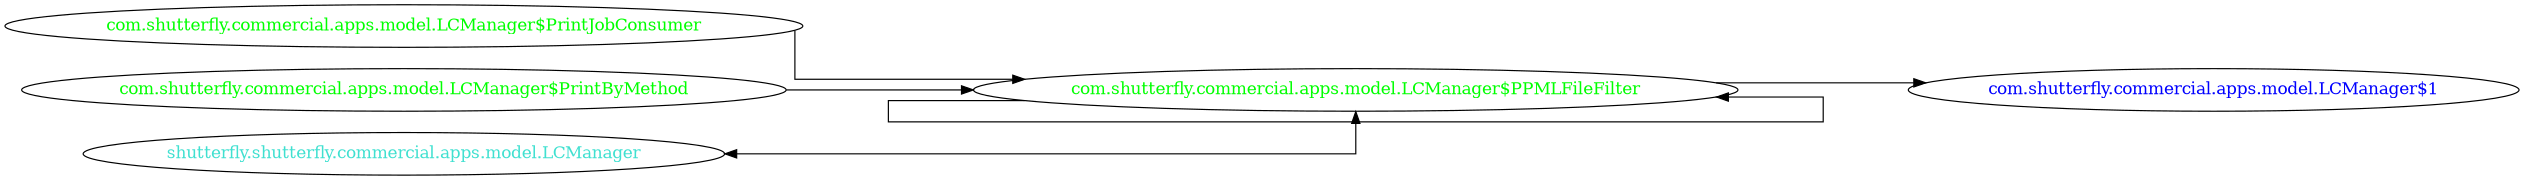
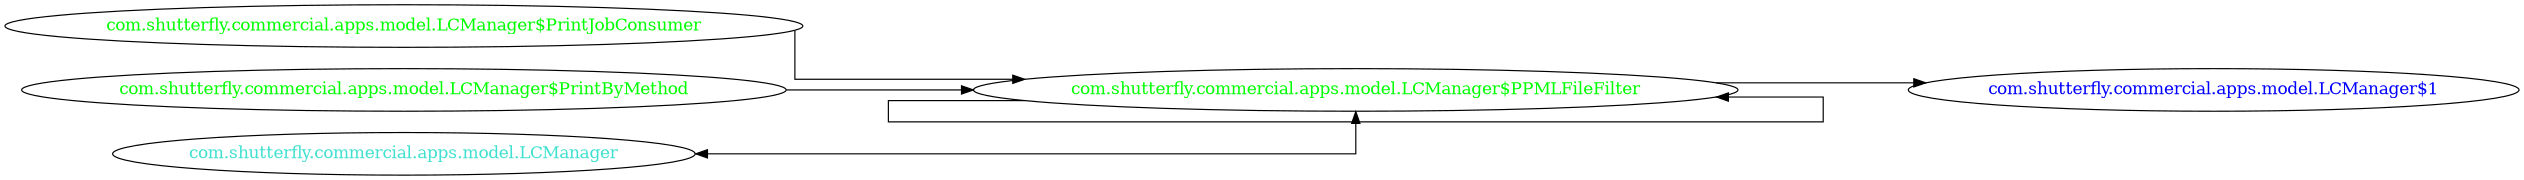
(404, 154) -> (404, 154)
